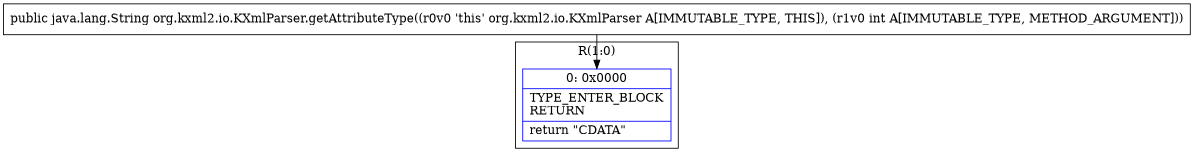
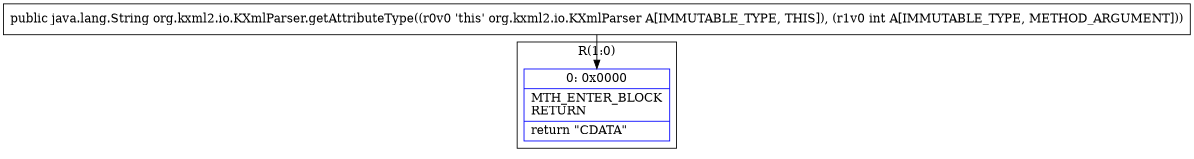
(597, 98) -> (597, 98)
